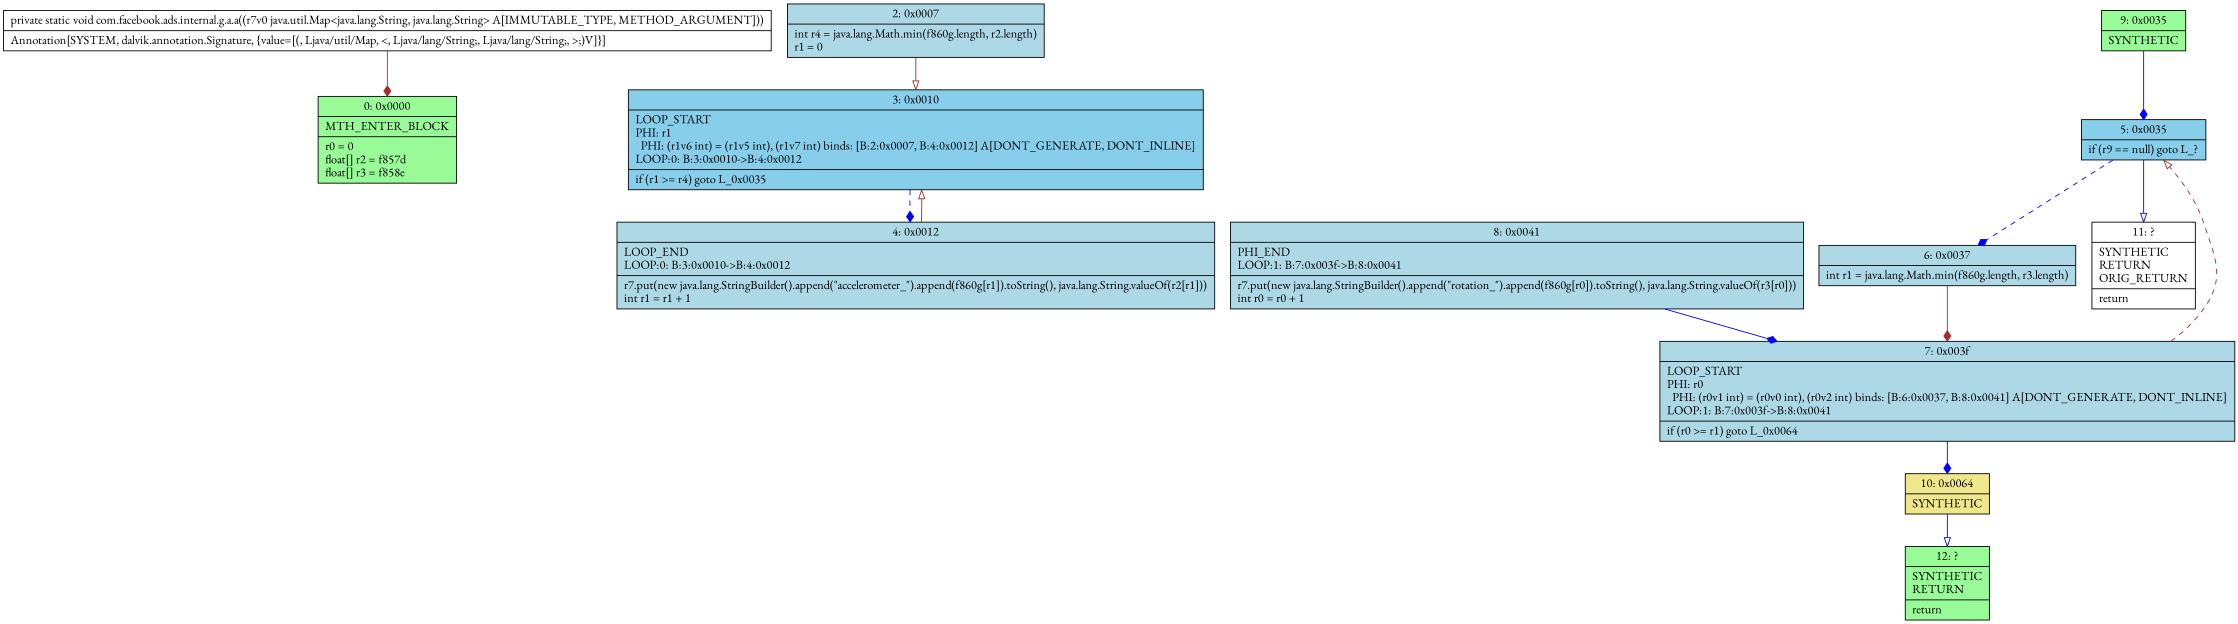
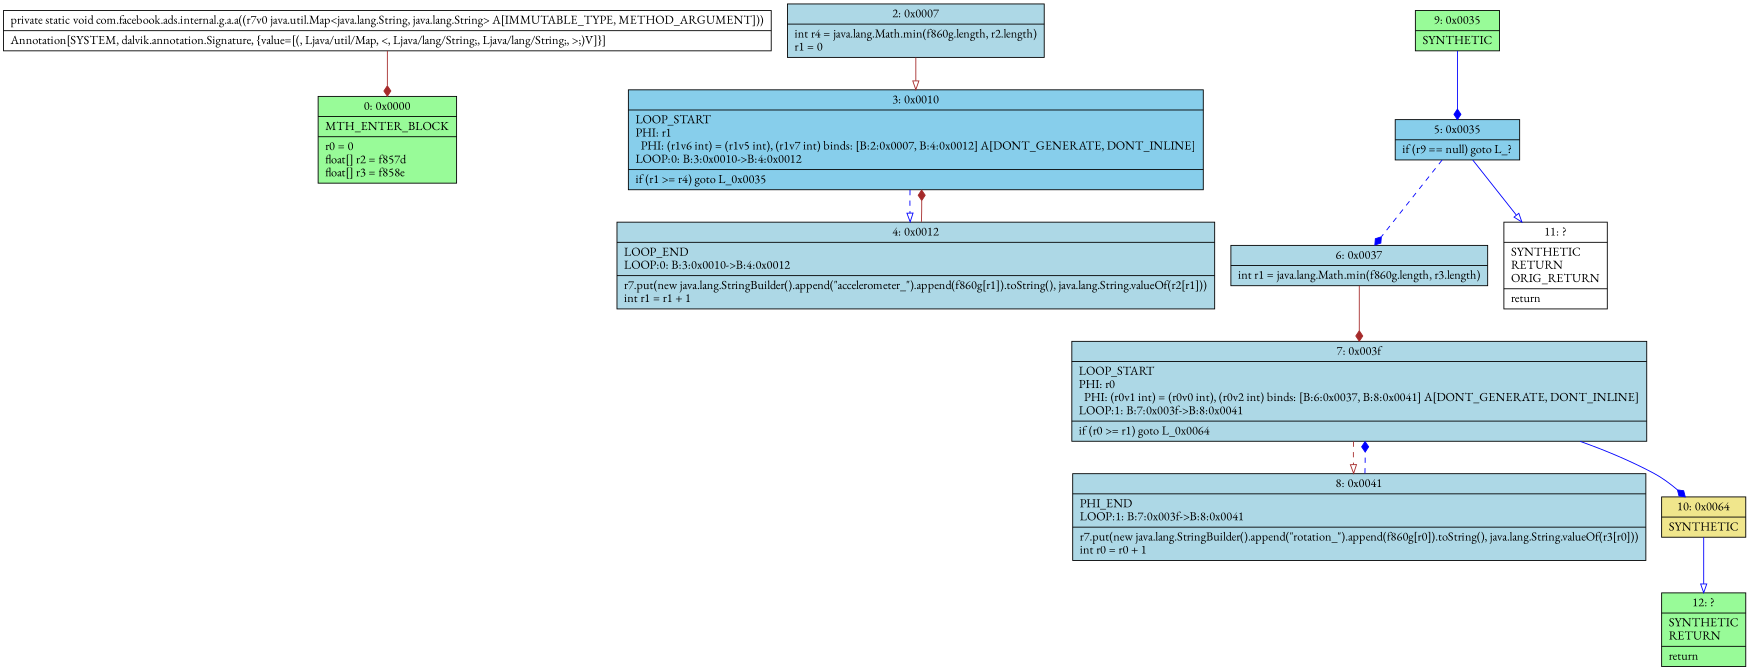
(910, 201) -> (910, 202)
(922, 210) -> (922, 211)
(2215, 257) -> (1353, 453)
(1716, 324) -> (1365, 463)
